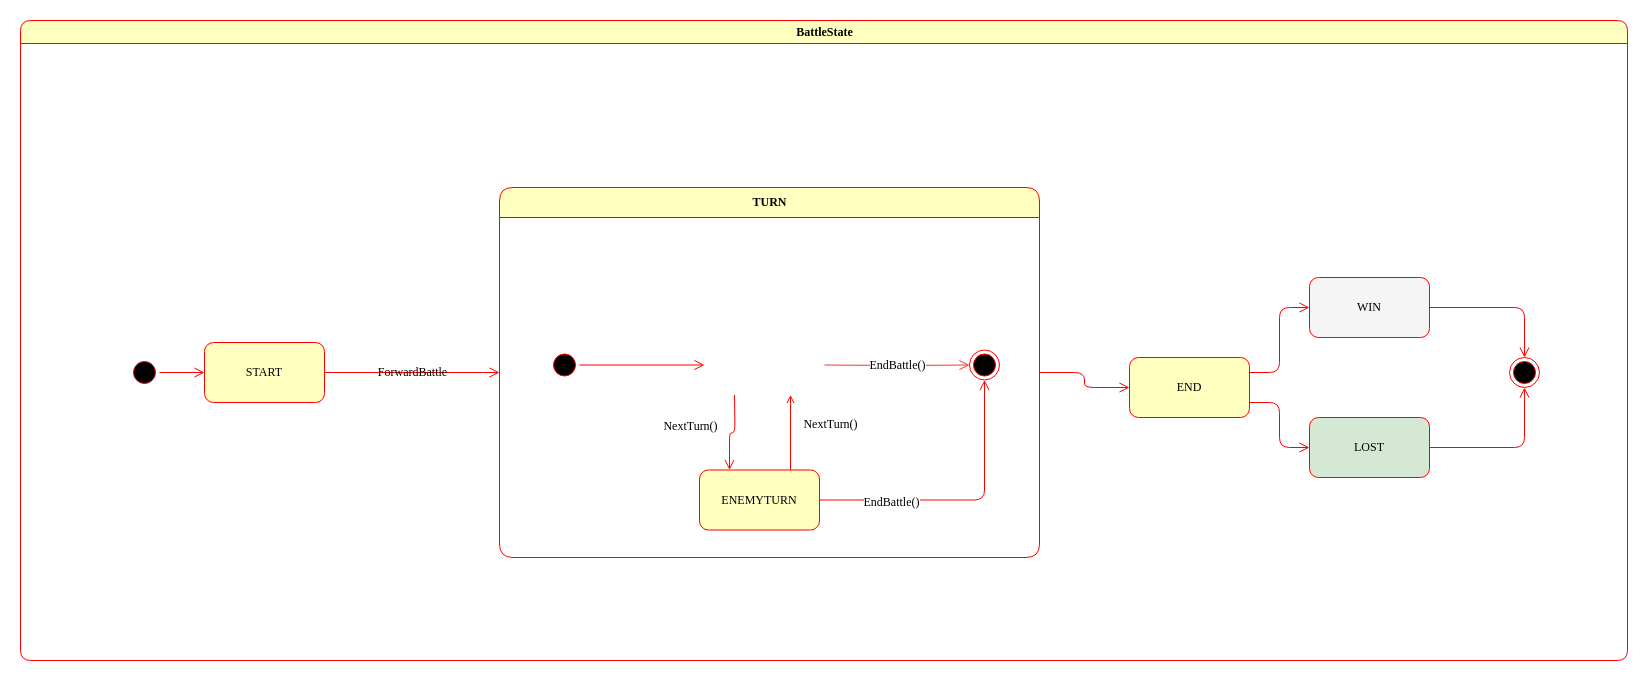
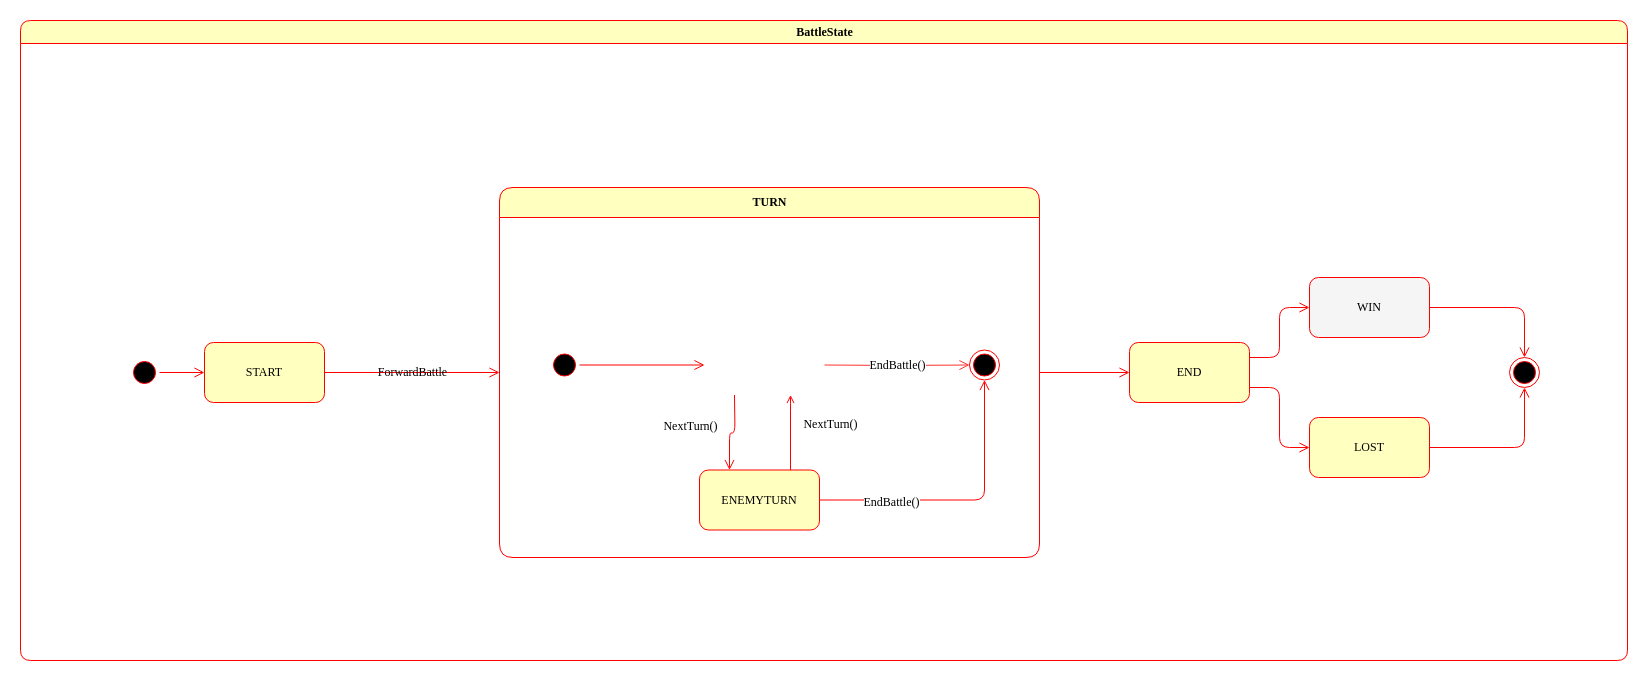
(1190, 388) -> (1190, 373)
(1370, 448) -> (1370, 448)
